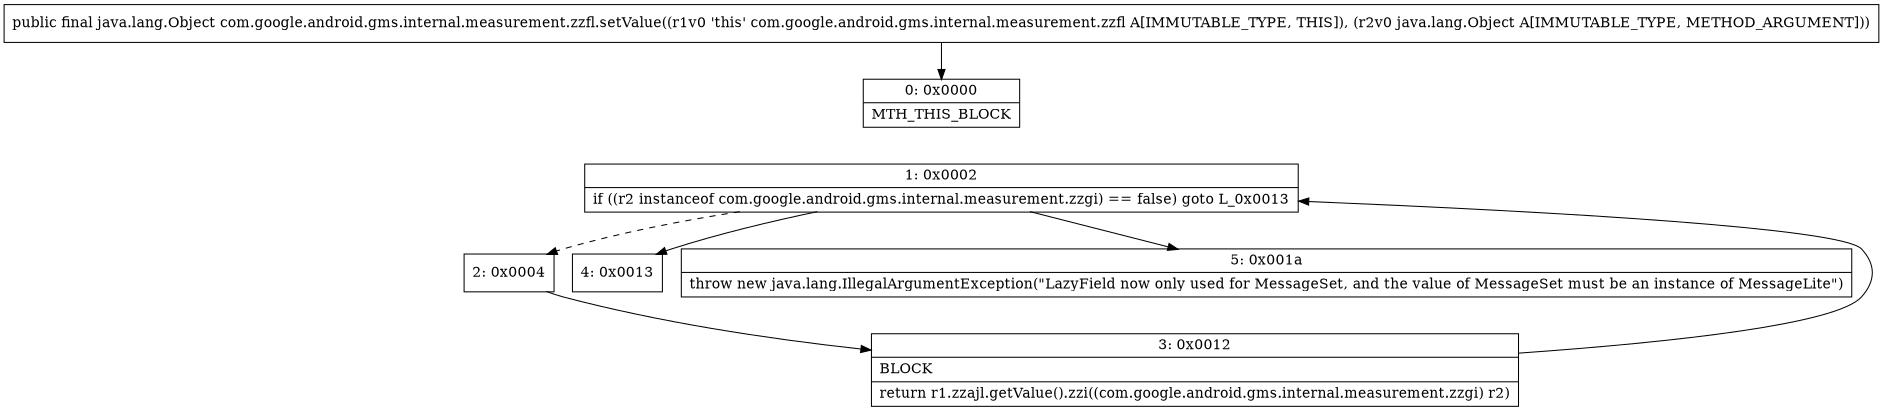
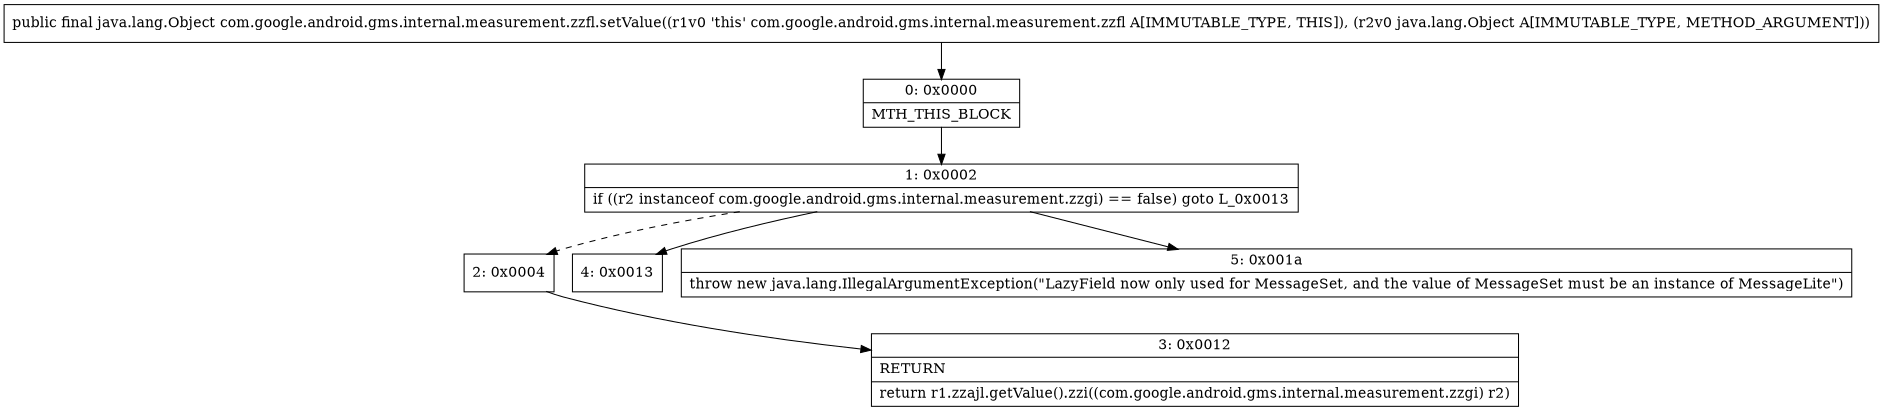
(1787, 233) -> (941, 141)
(906, 369) -> (913, 369)
